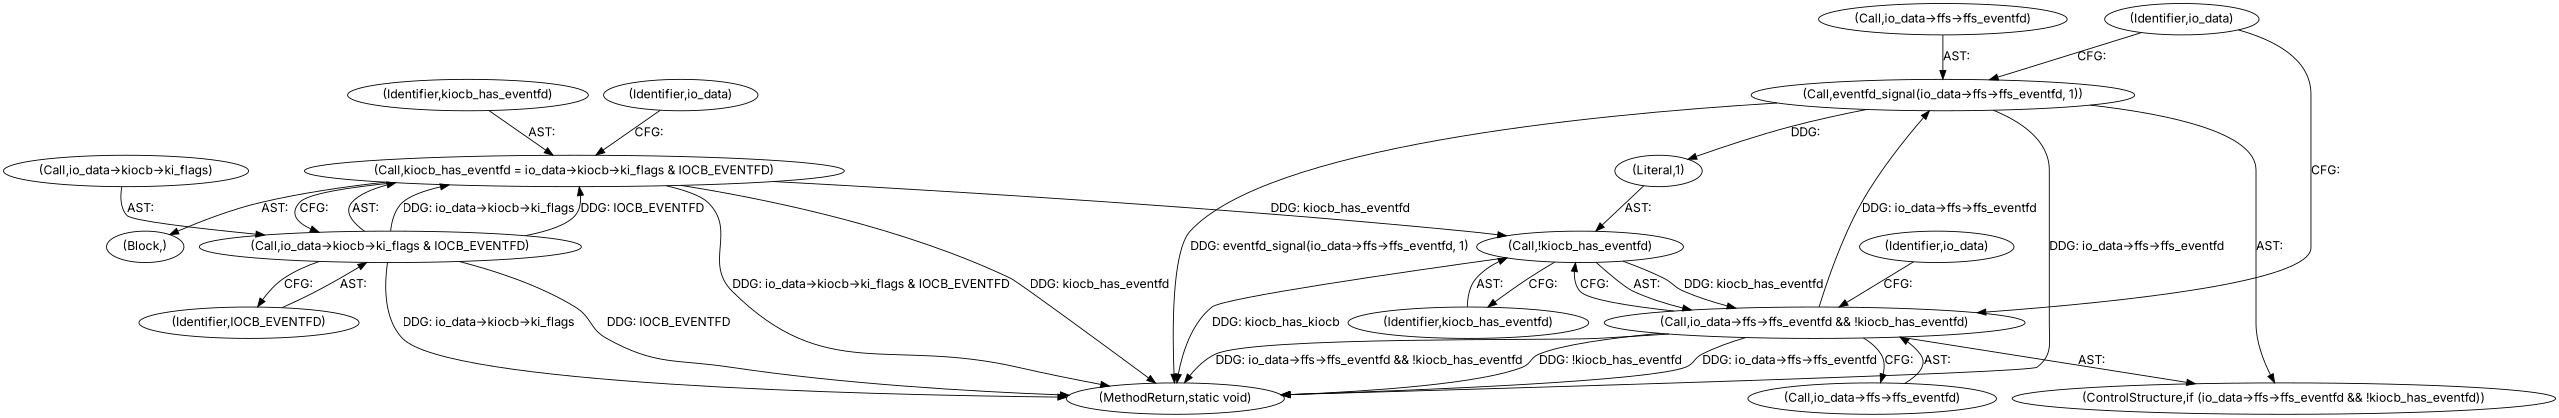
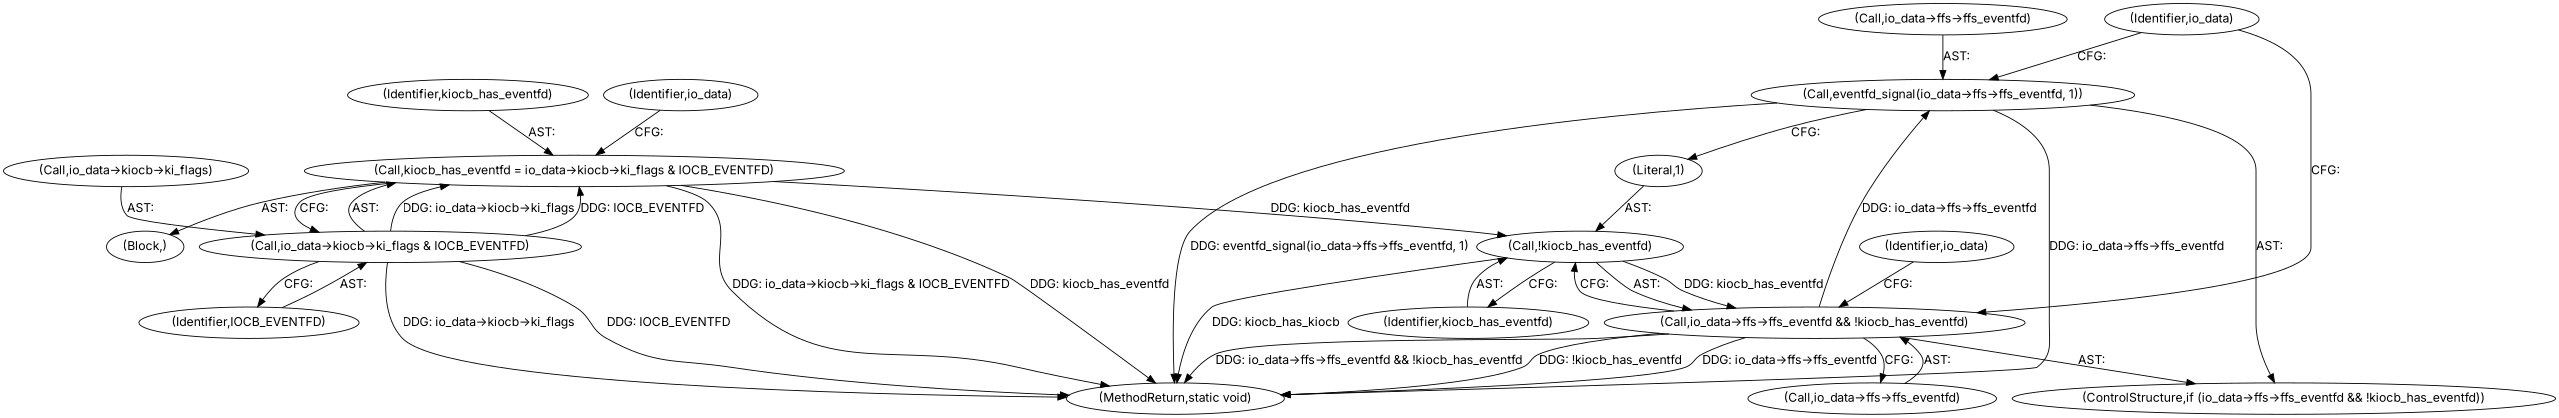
(1807, 133) -> (1807, 133)
